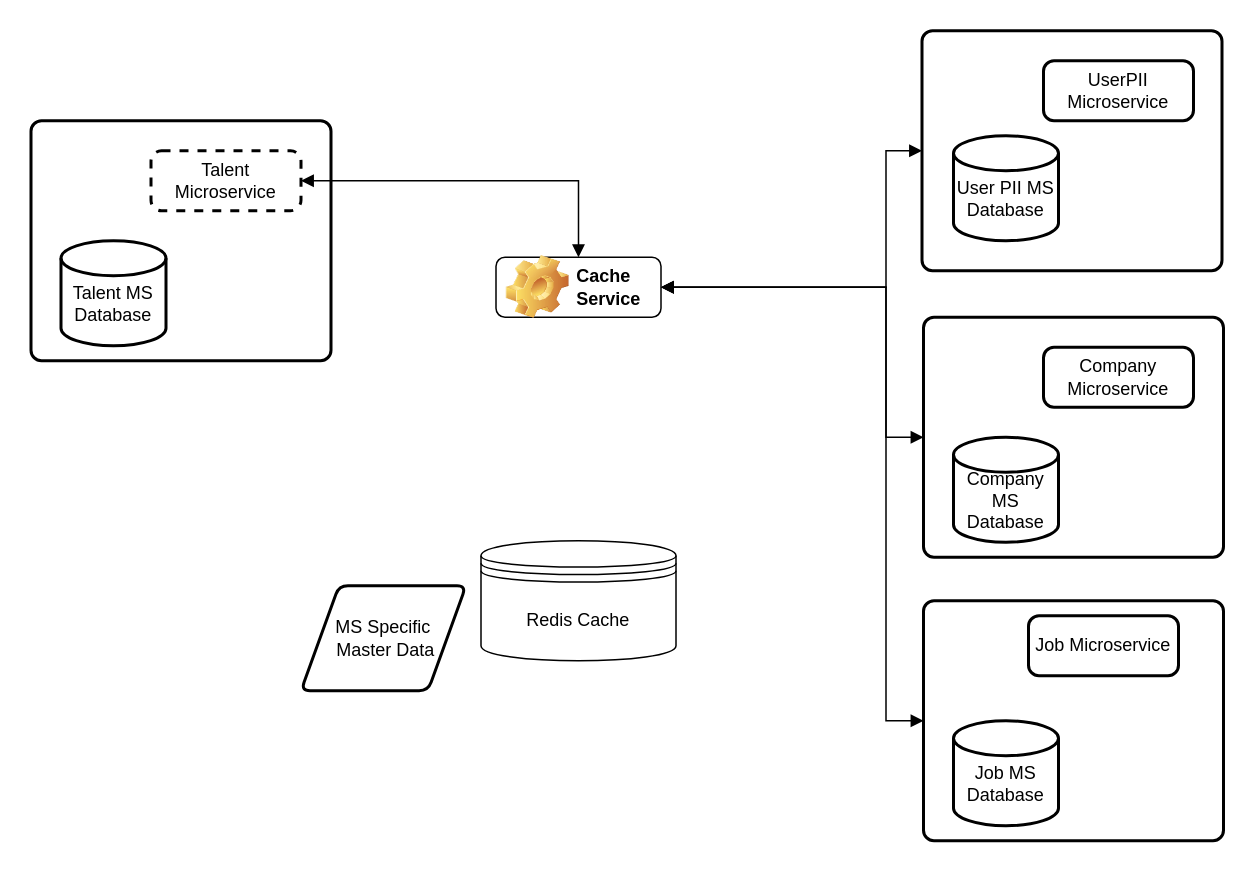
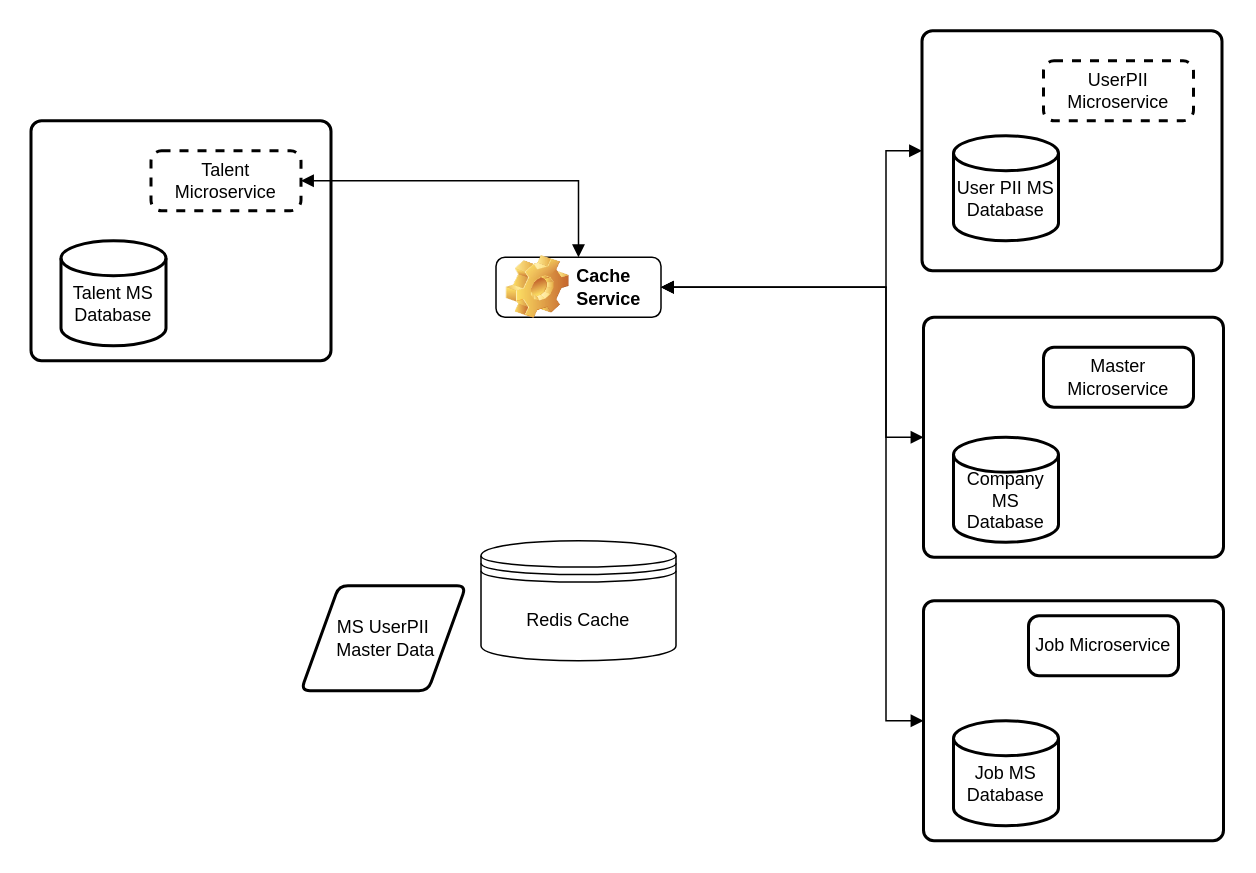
(1118, 91) -> (1118, 91)
(1118, 377) -> (1118, 377)
(383, 638) -> (383, 638)
